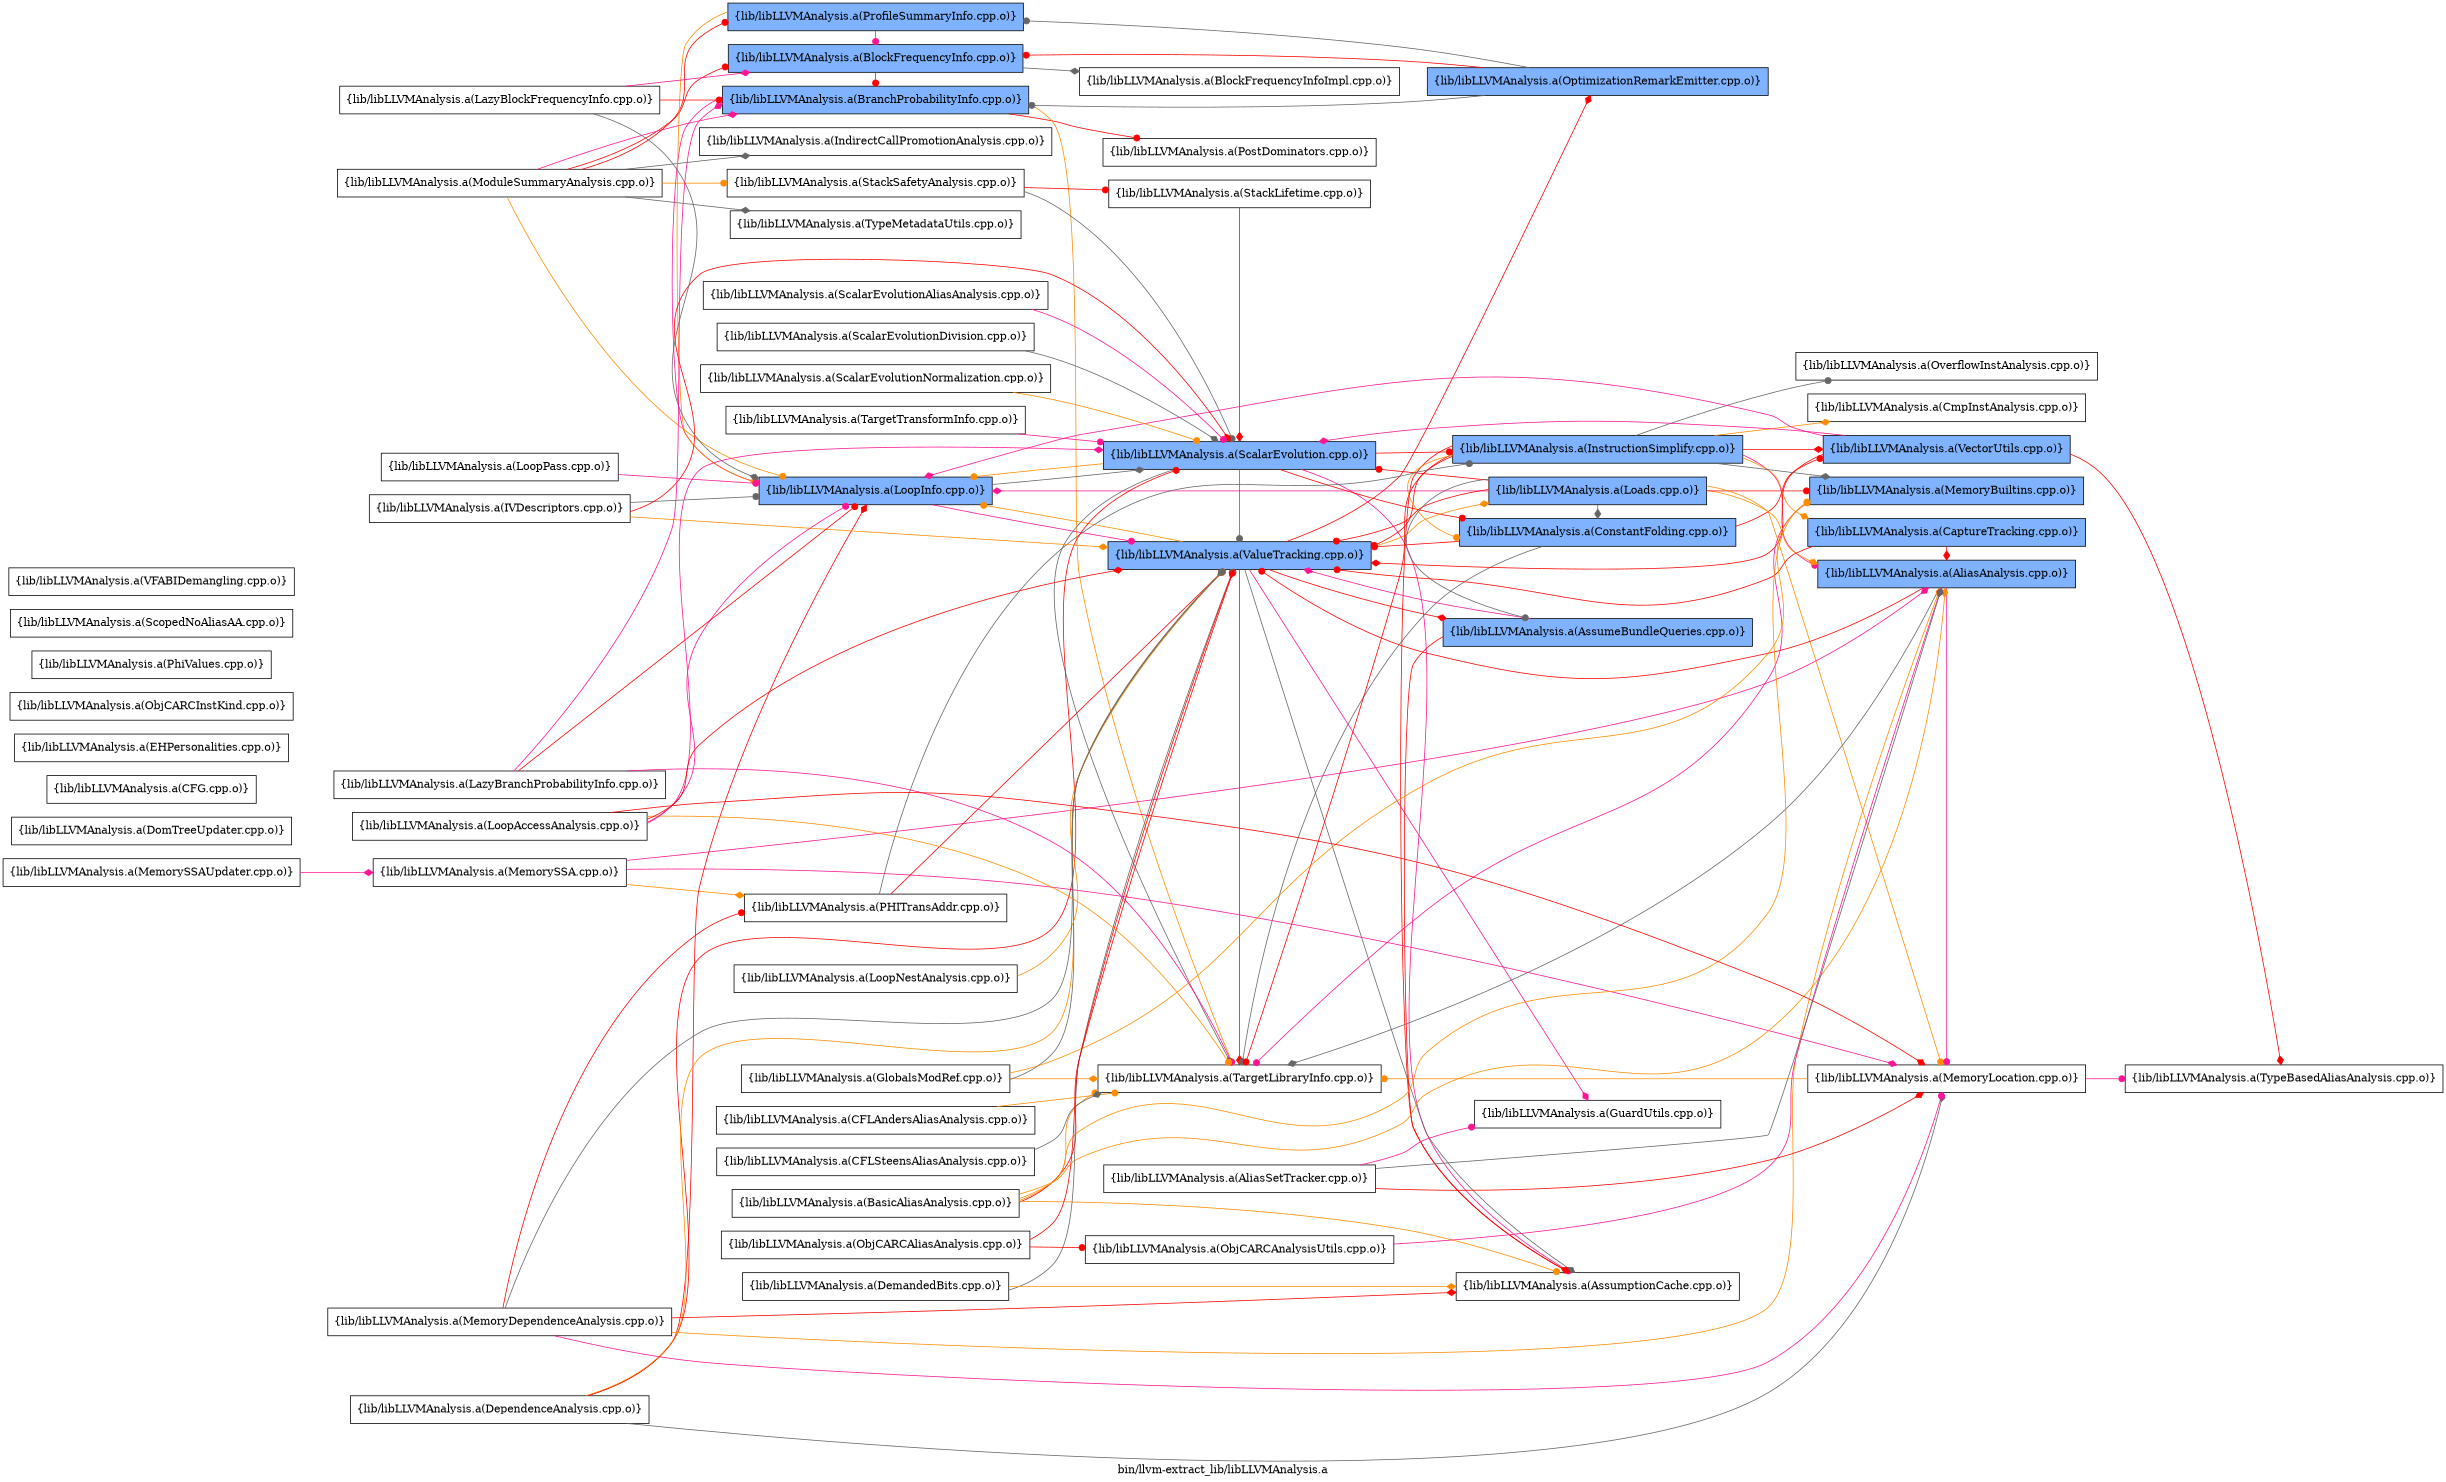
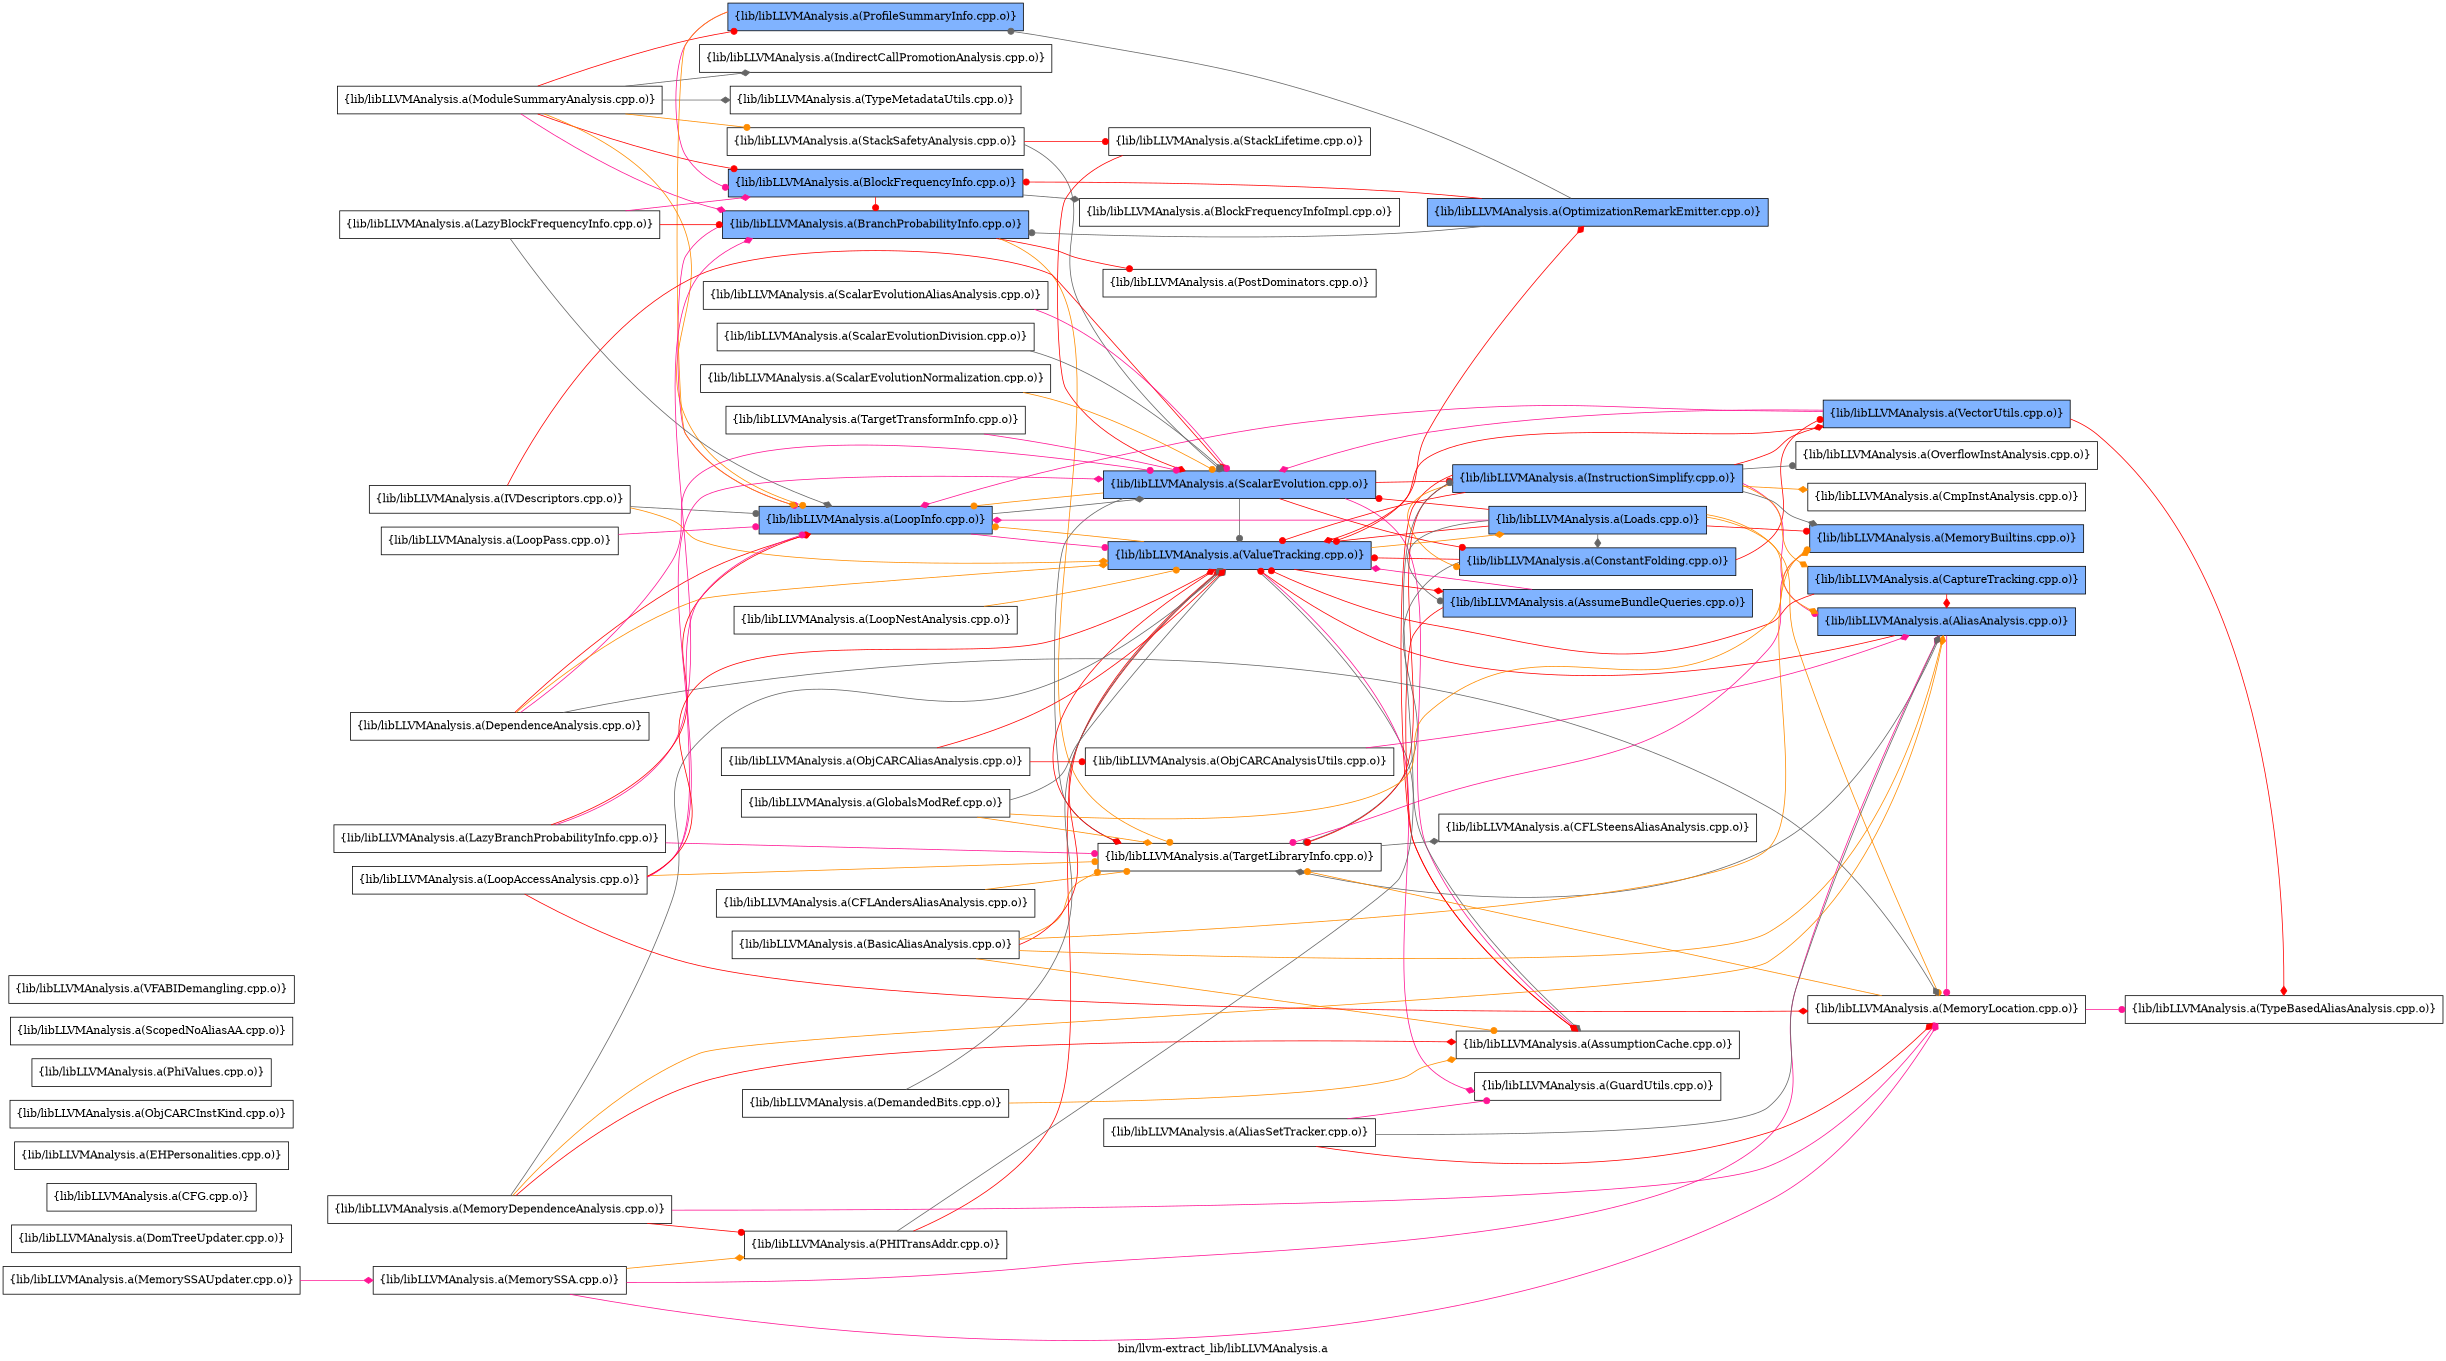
(1437, 779) -> (1434, 709)
(1416, 871) -> (1418, 772)
(887, 944) -> (767, 452)
(1060, 1133) -> (1403, 844)
